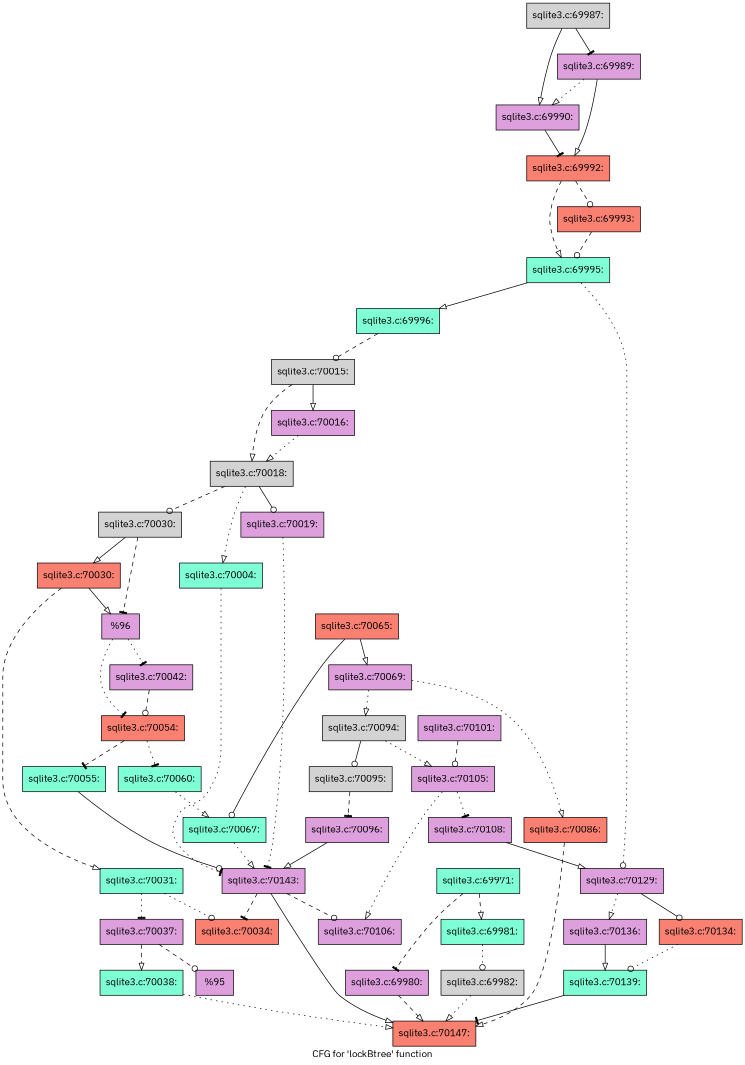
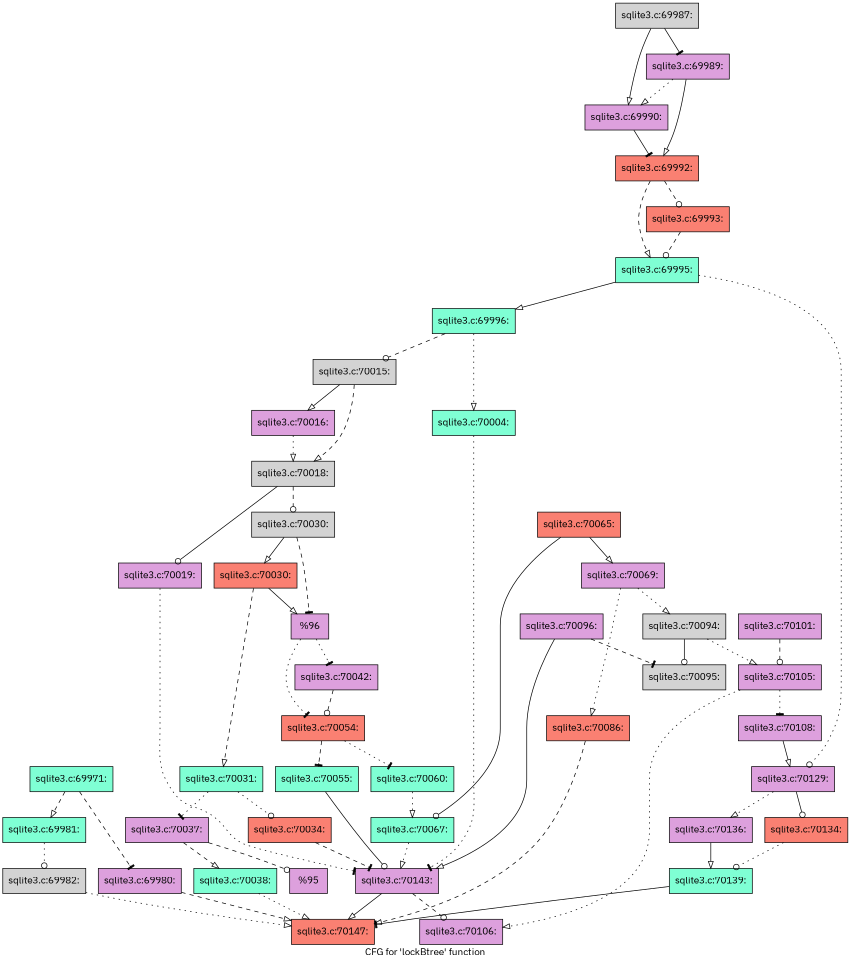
(232, 520) -> (474, 368)
(349, 803) -> (621, 651)
(251, 905) -> (342, 855)
